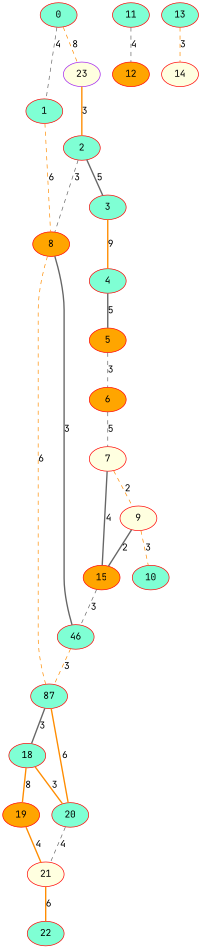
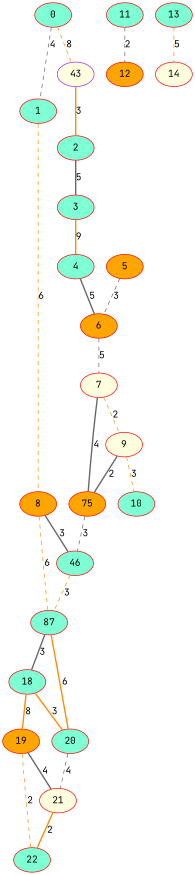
(134, 45) -> (128, 45)
(183, 45) -> (177, 45)
(82, 74) -> (76, 74)
(66, 196) -> none
(108, 311) -> (87, 296)
(102, 578) -> (87, 504)
none -> (26, 801)
(33, 845) -> (40, 771)
(49, 904) -> (50, 830)
